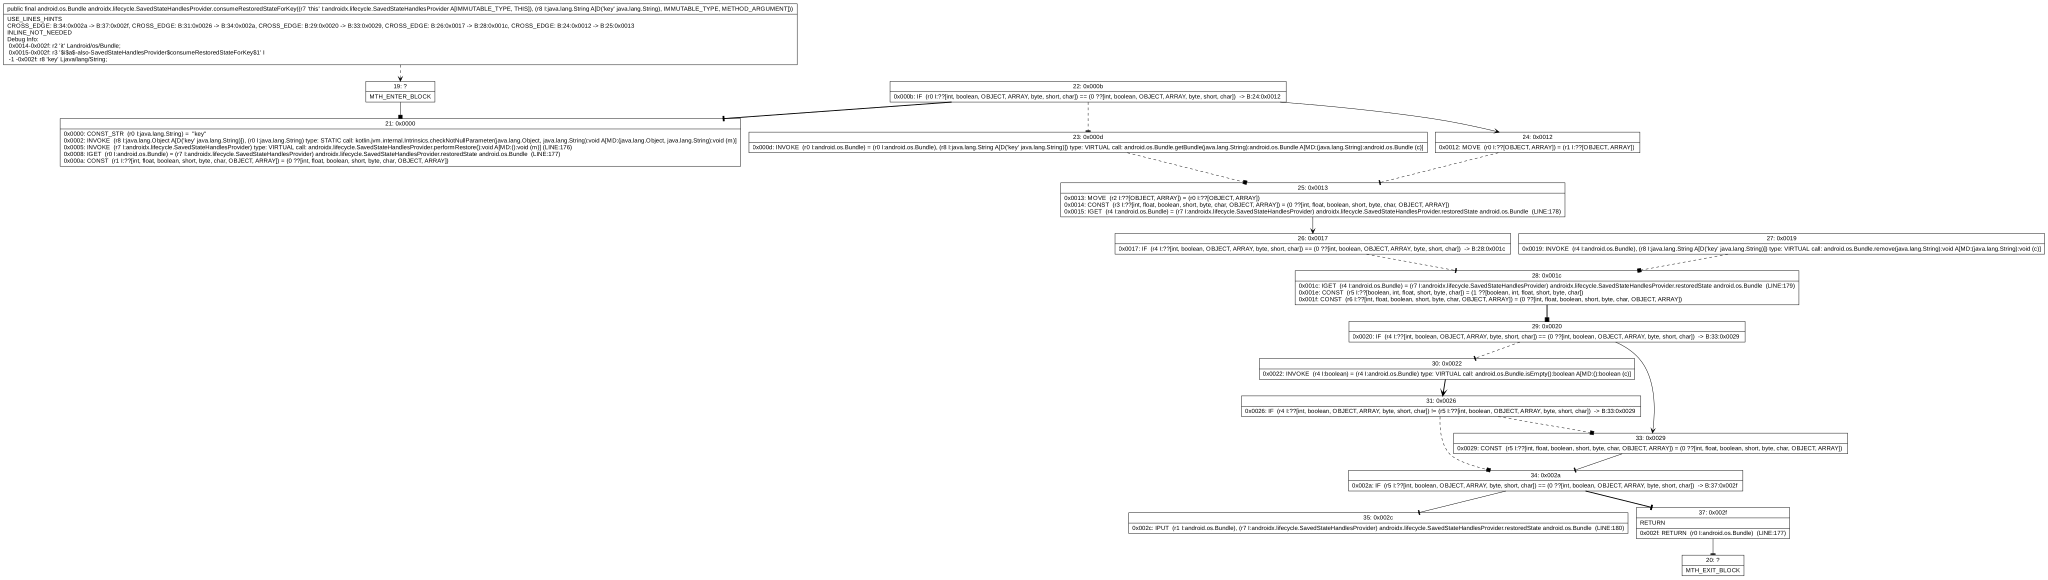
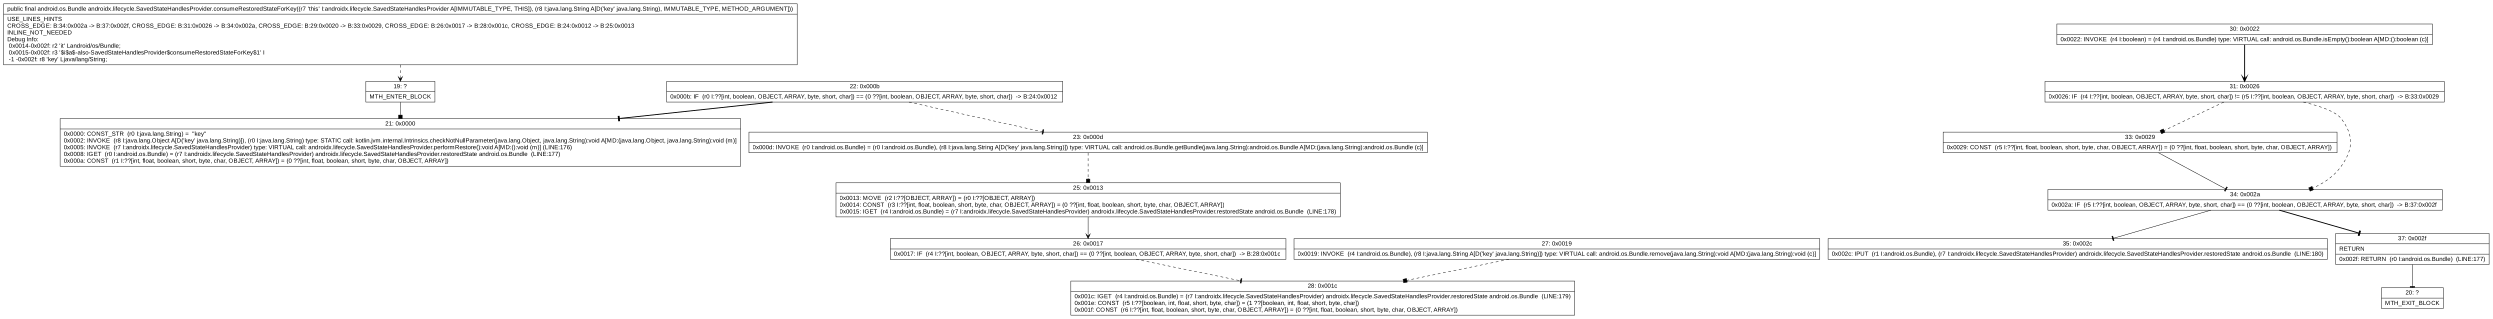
(1538, 142) -> none
(1547, 332) -> none
